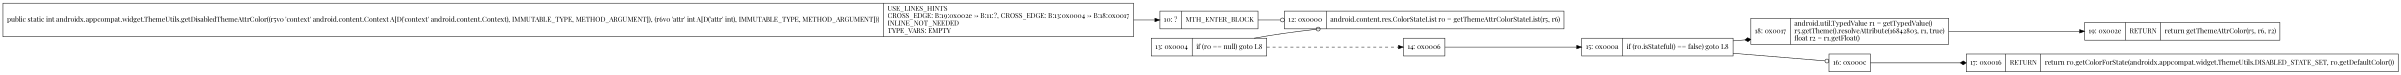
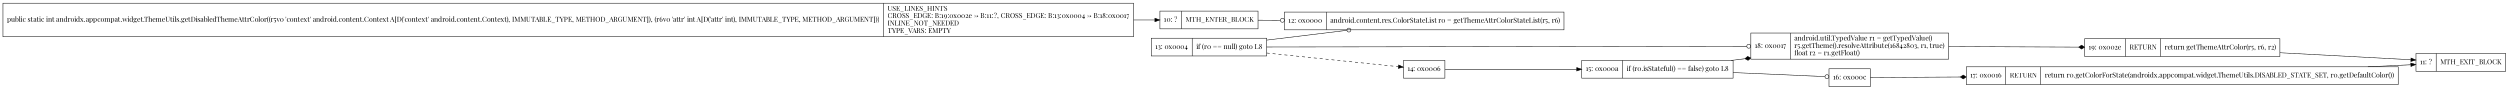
(2014, 31) -> (2014, 47)
none -> (1507, 47)
none -> (2461, 62)
